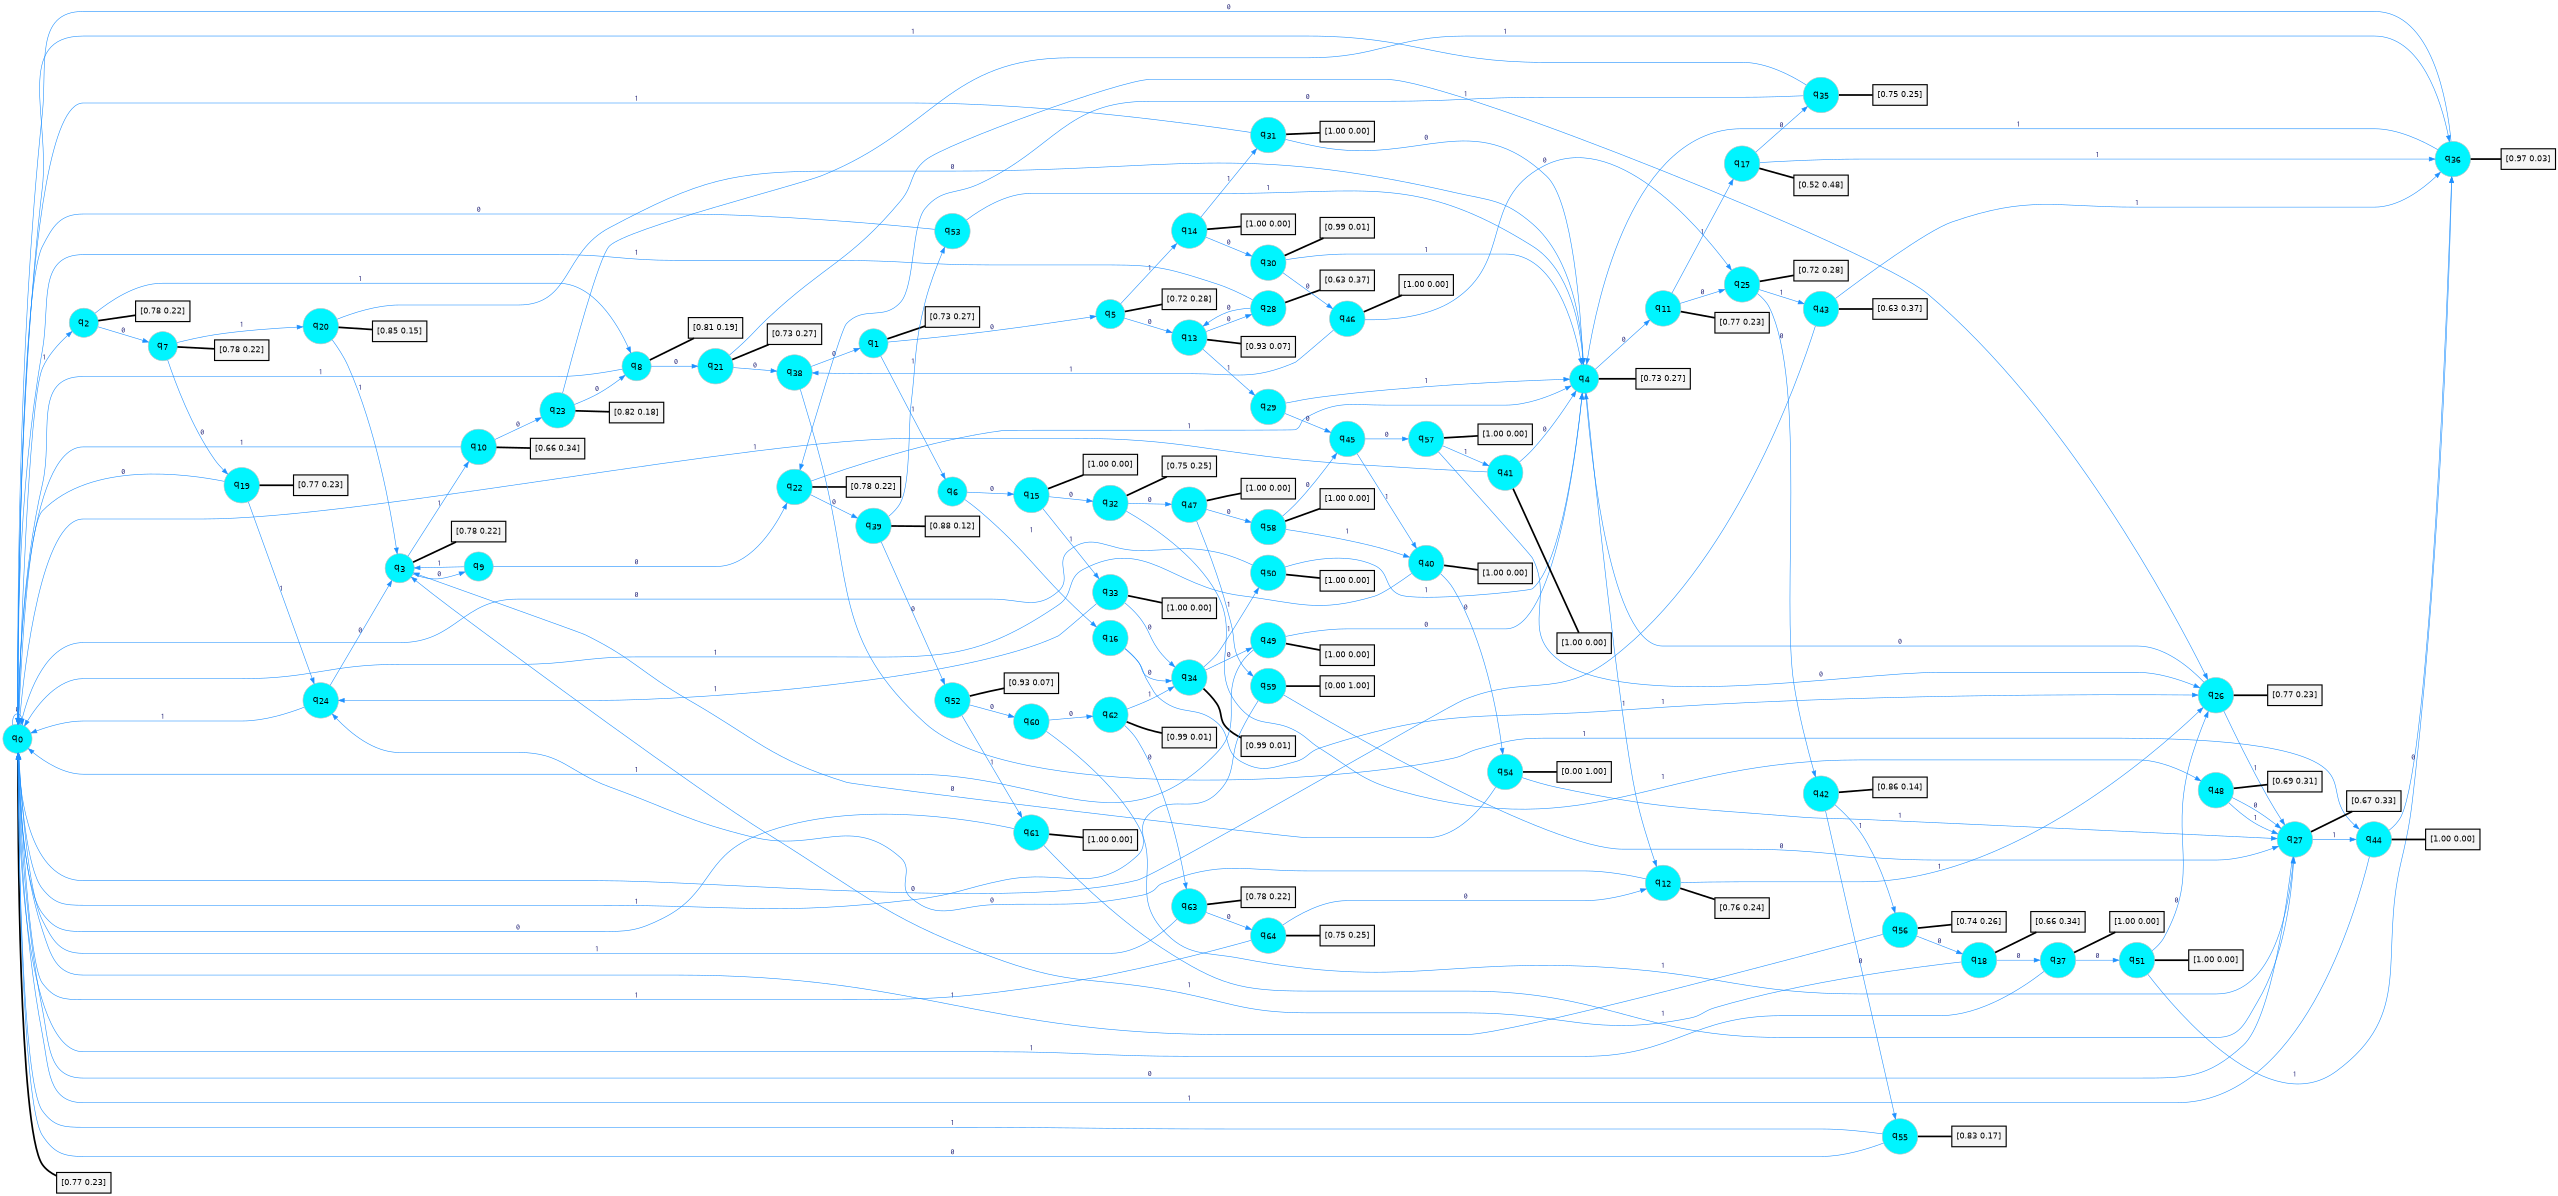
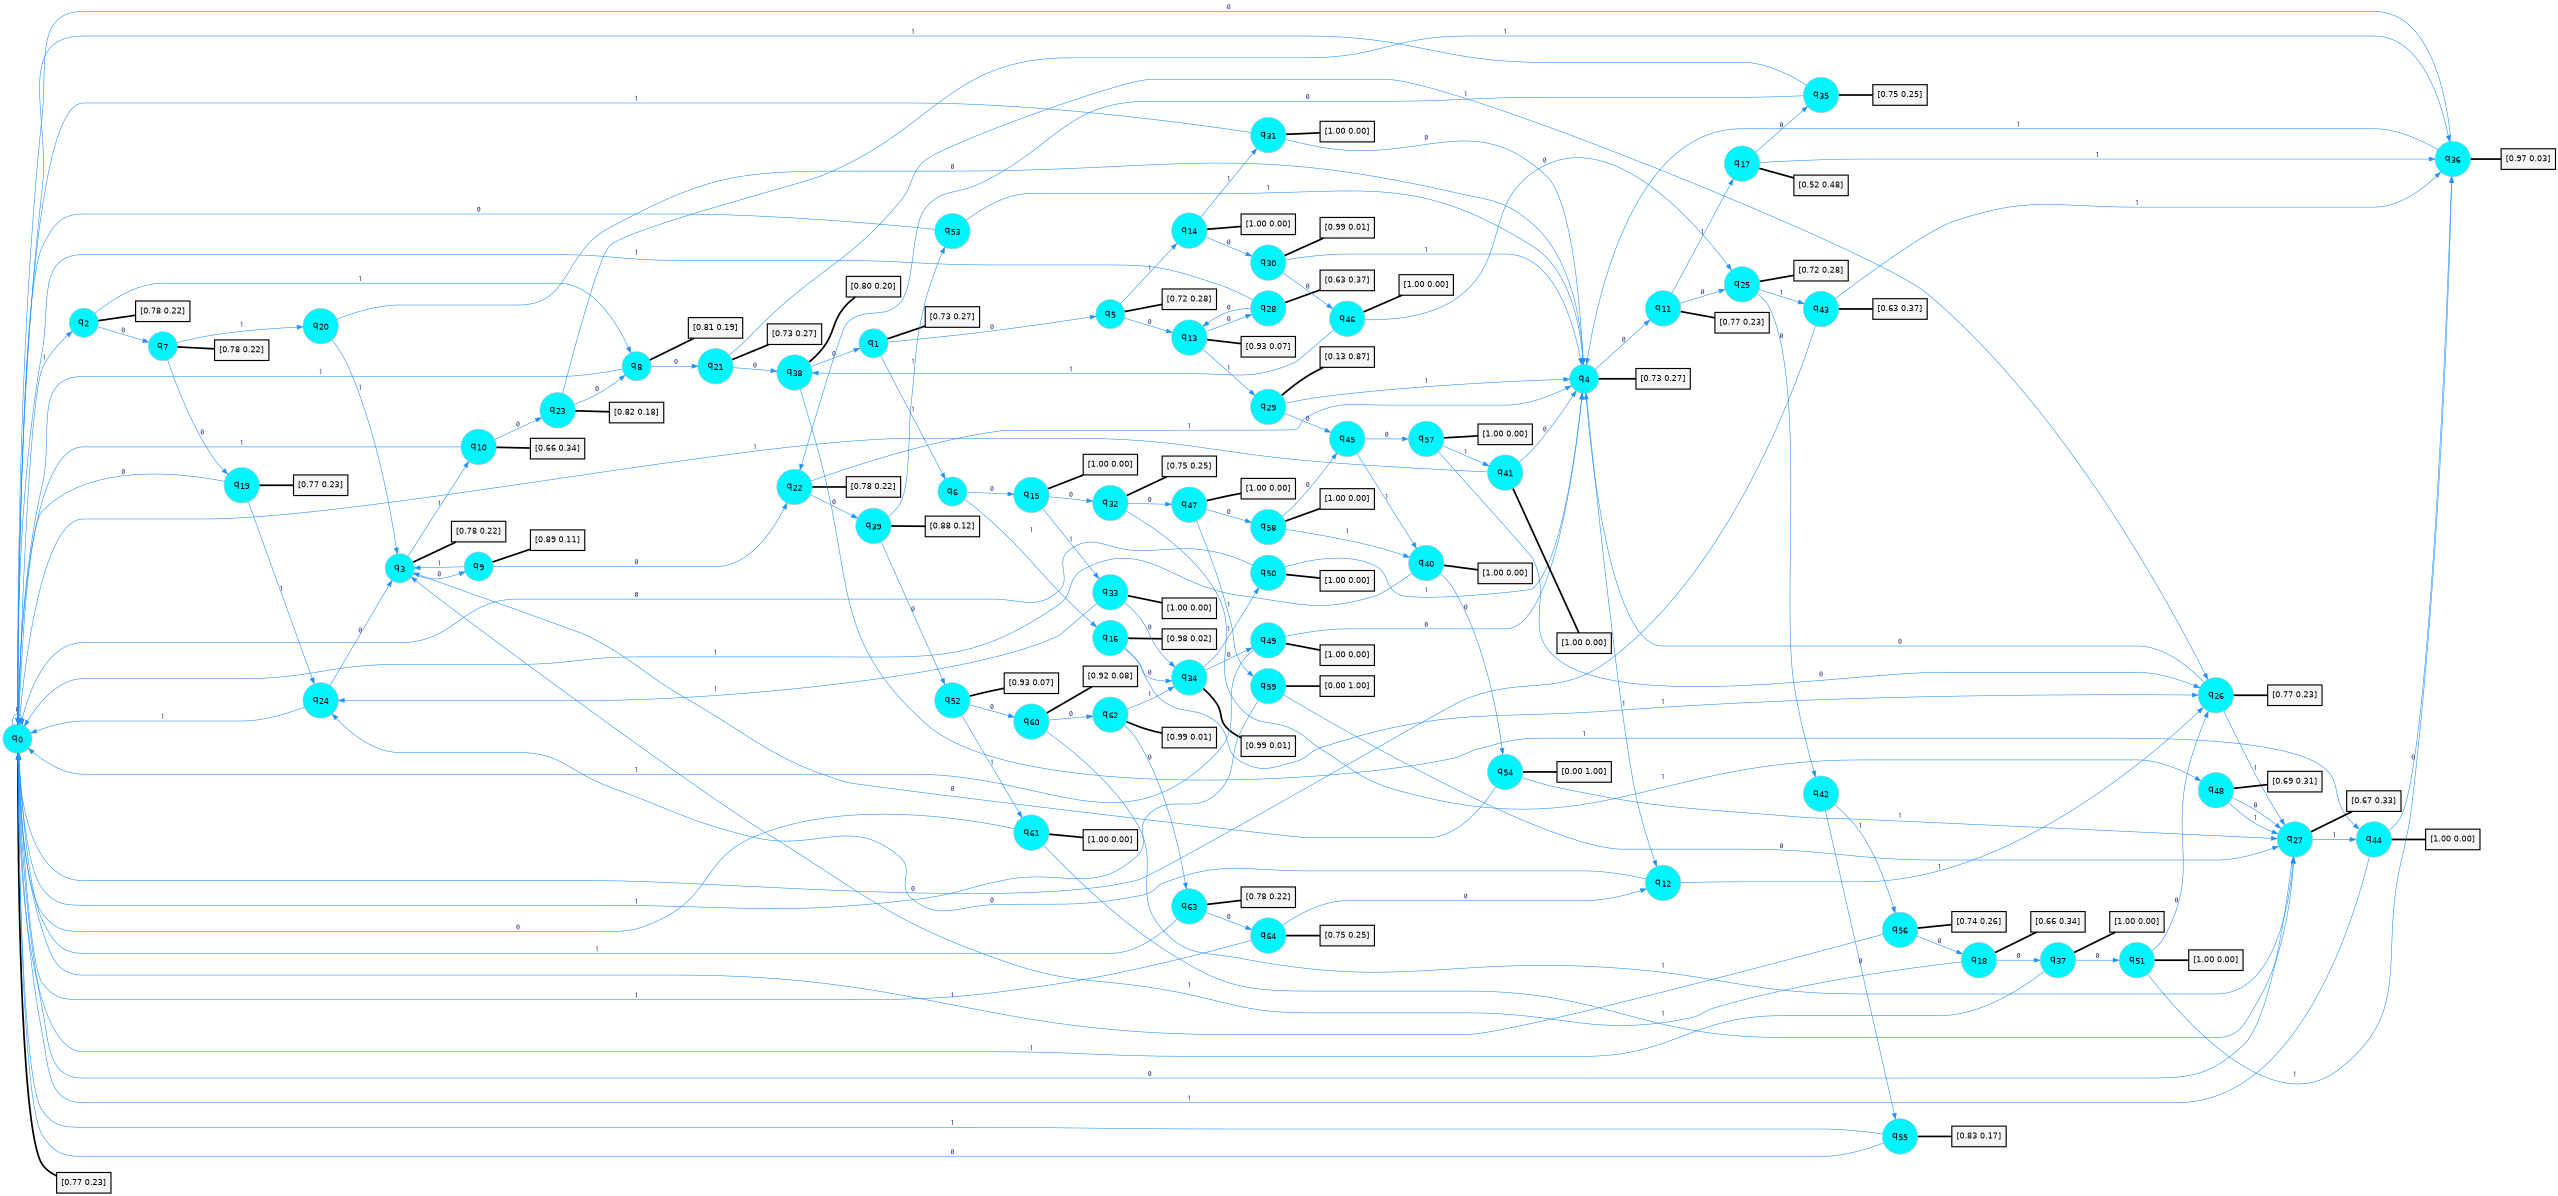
none -> (873, 287)
(400, 331) -> none
none -> (1347, 357)
none -> (558, 540)
none -> (1189, 639)
none -> (1110, 676)
(1900, 787) -> none
(1742, 908) -> none
